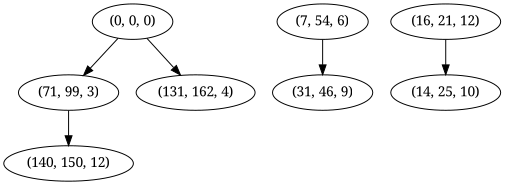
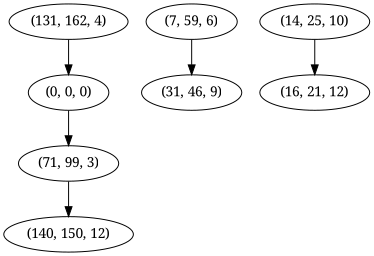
(323, 22) -> (192, 22)
(446, 52) -> (315, 52)
(160, 53) -> (69, 52)
